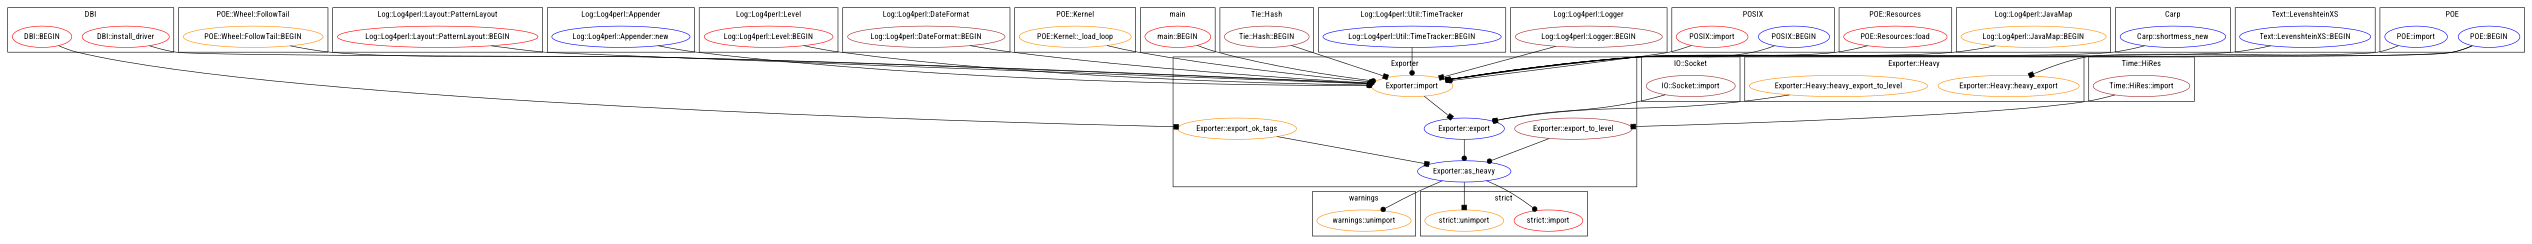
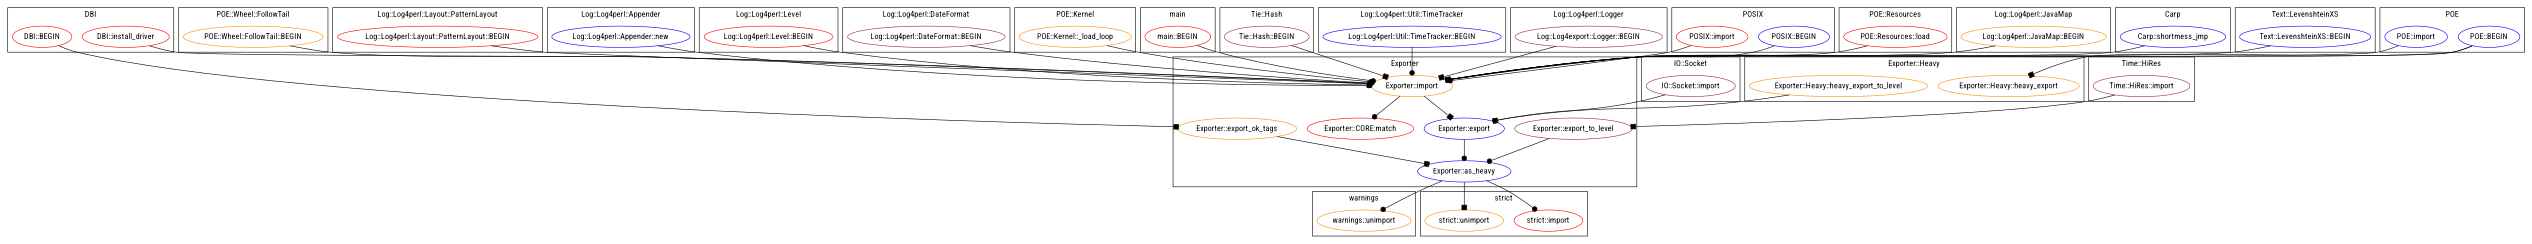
(1589, 37) -> (1589, 37)
(2173, 37) -> (2173, 37)
none -> (1360, 129)
